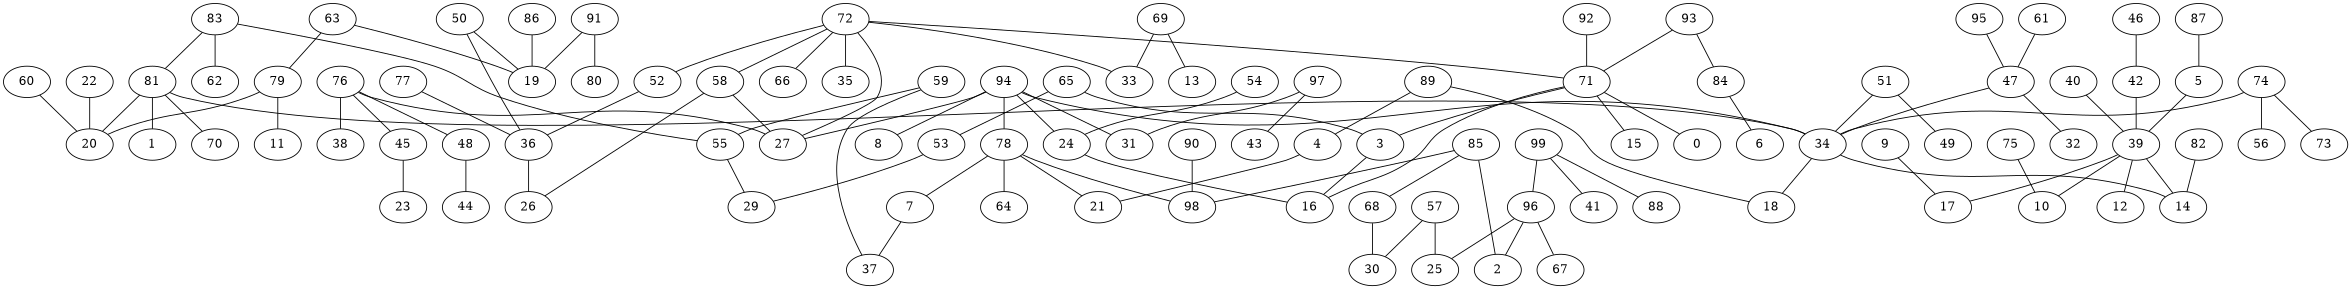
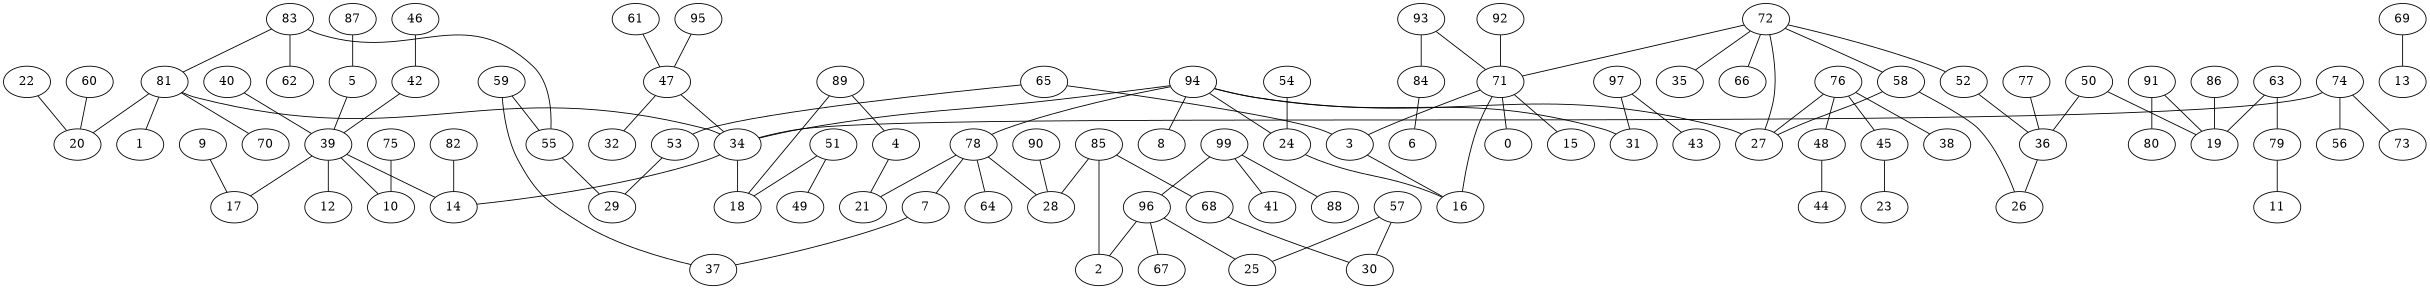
(1129, 82) -> none
(192, 112) -> none
(1854, 113) -> (785, 176)
(1192, 207) -> (1051, 207)
